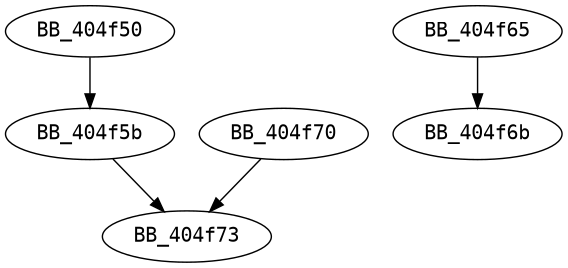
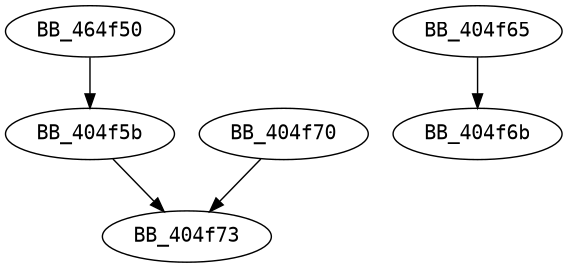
(90, 31) -> (90, 31)
